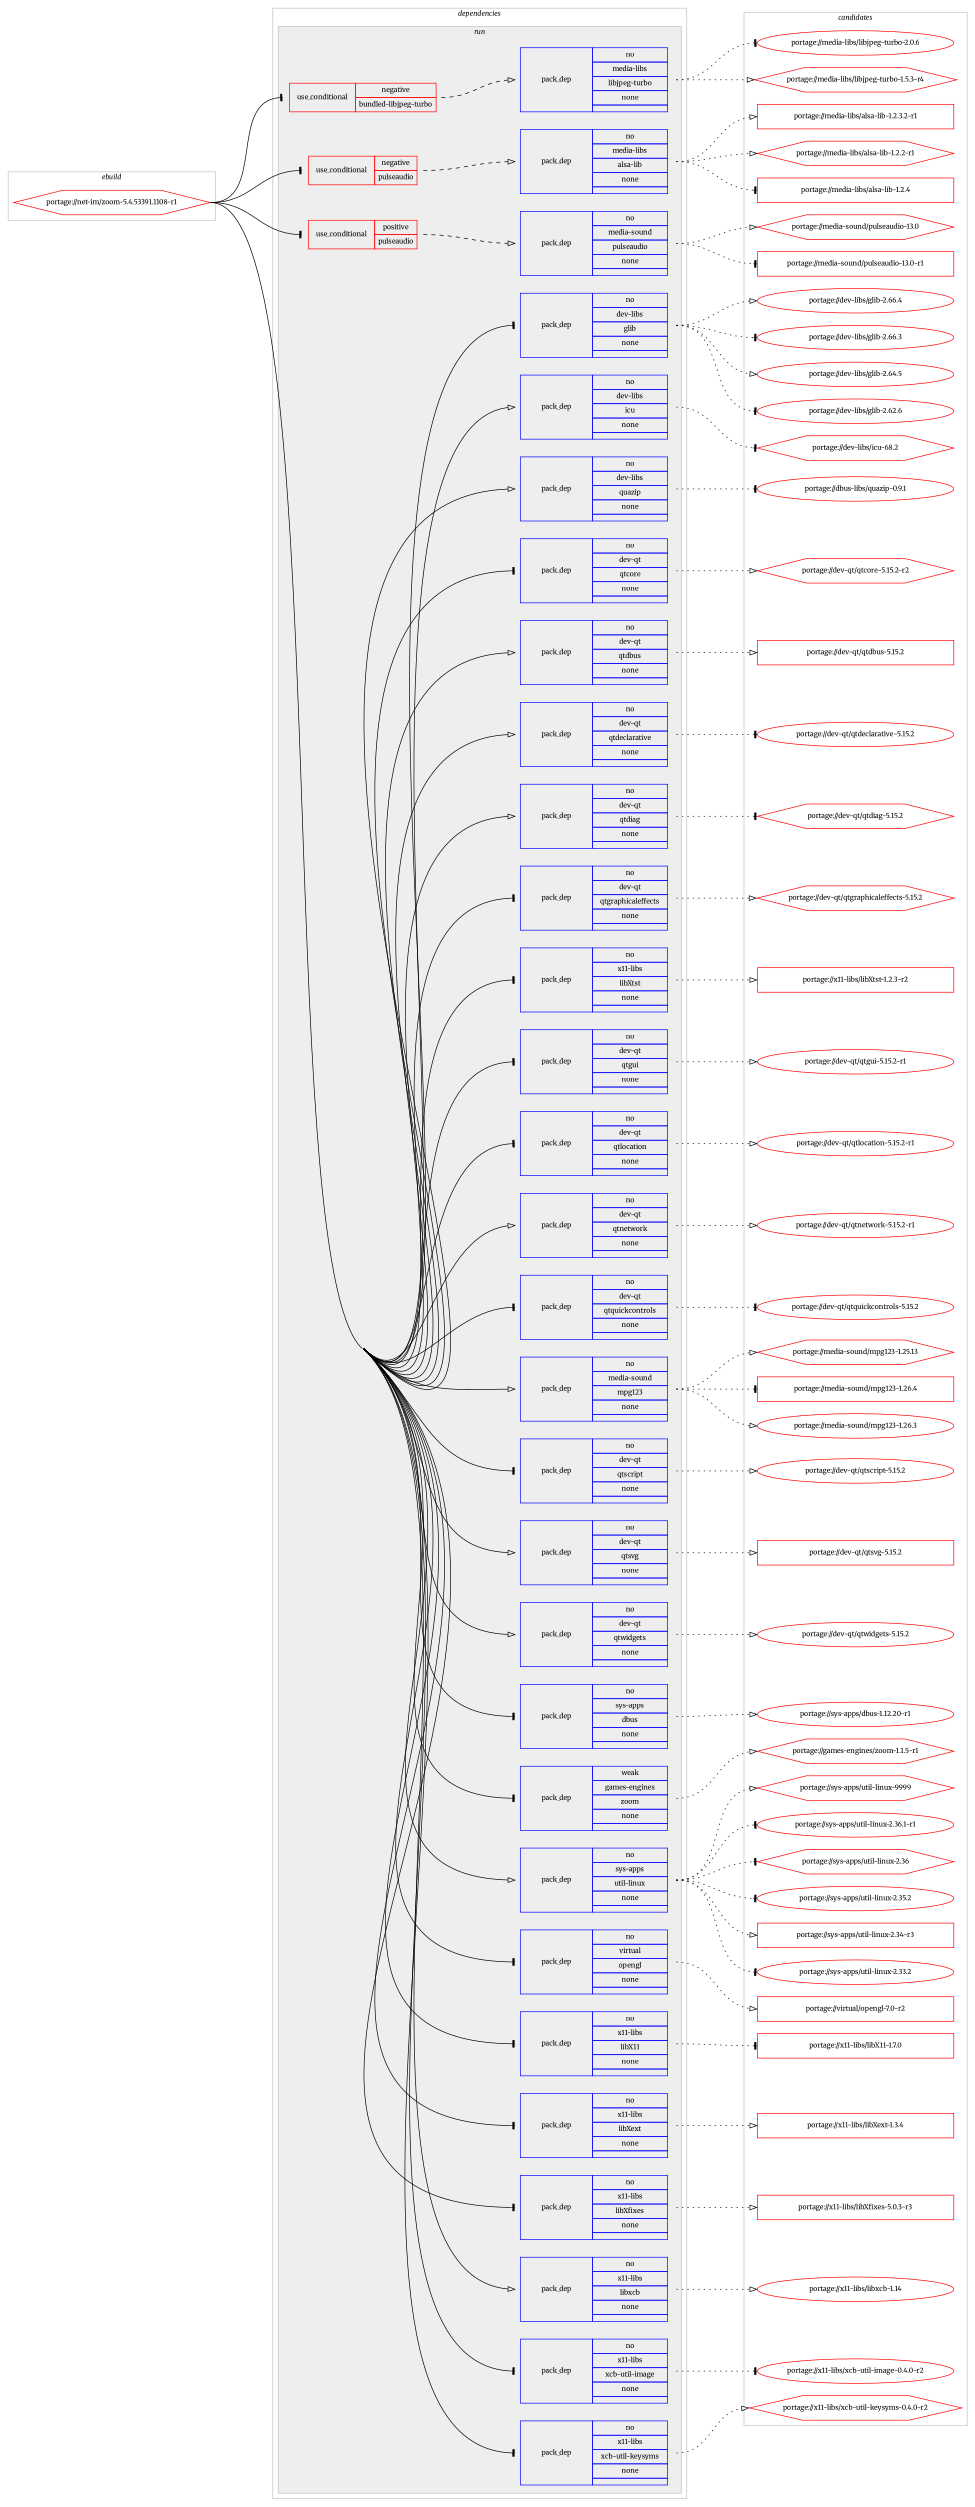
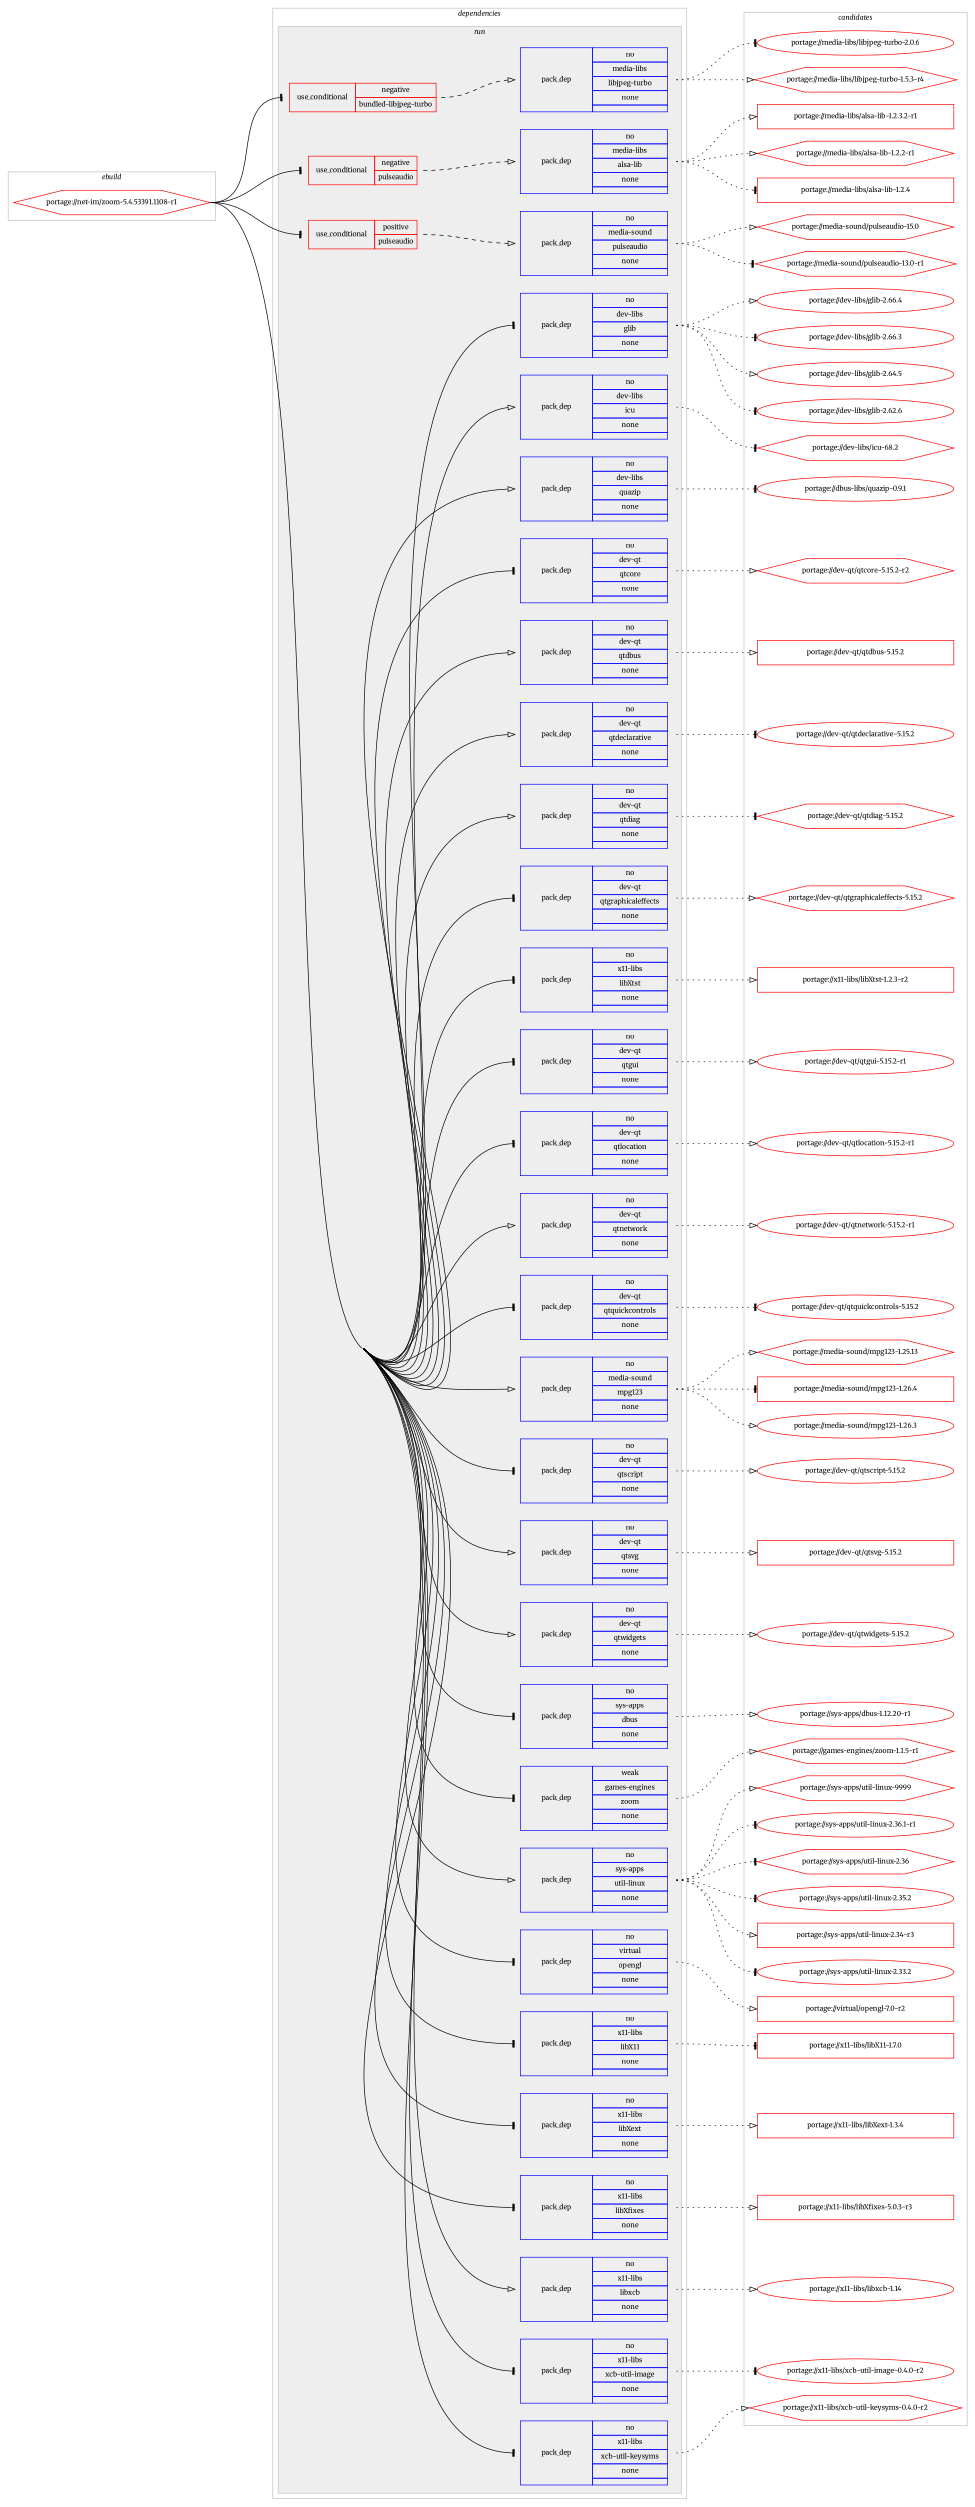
(856, 227) -> (856, 227)
(856, 264) -> (856, 264)
